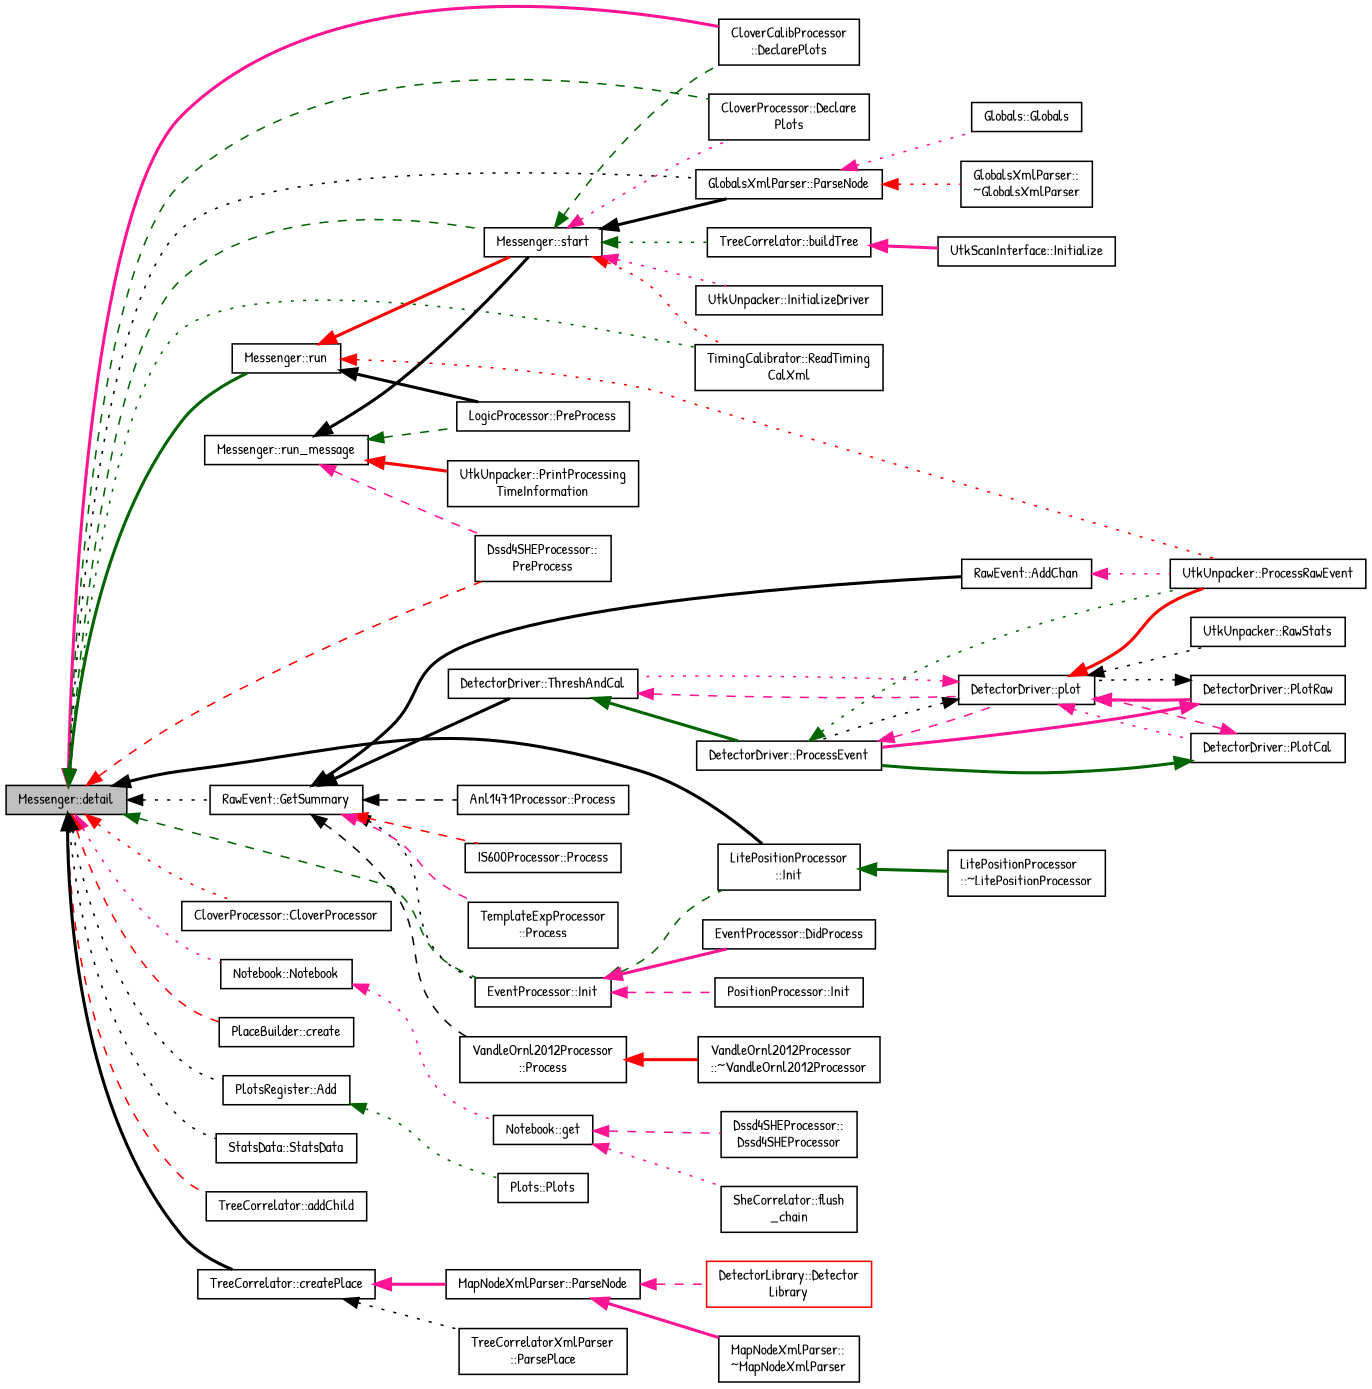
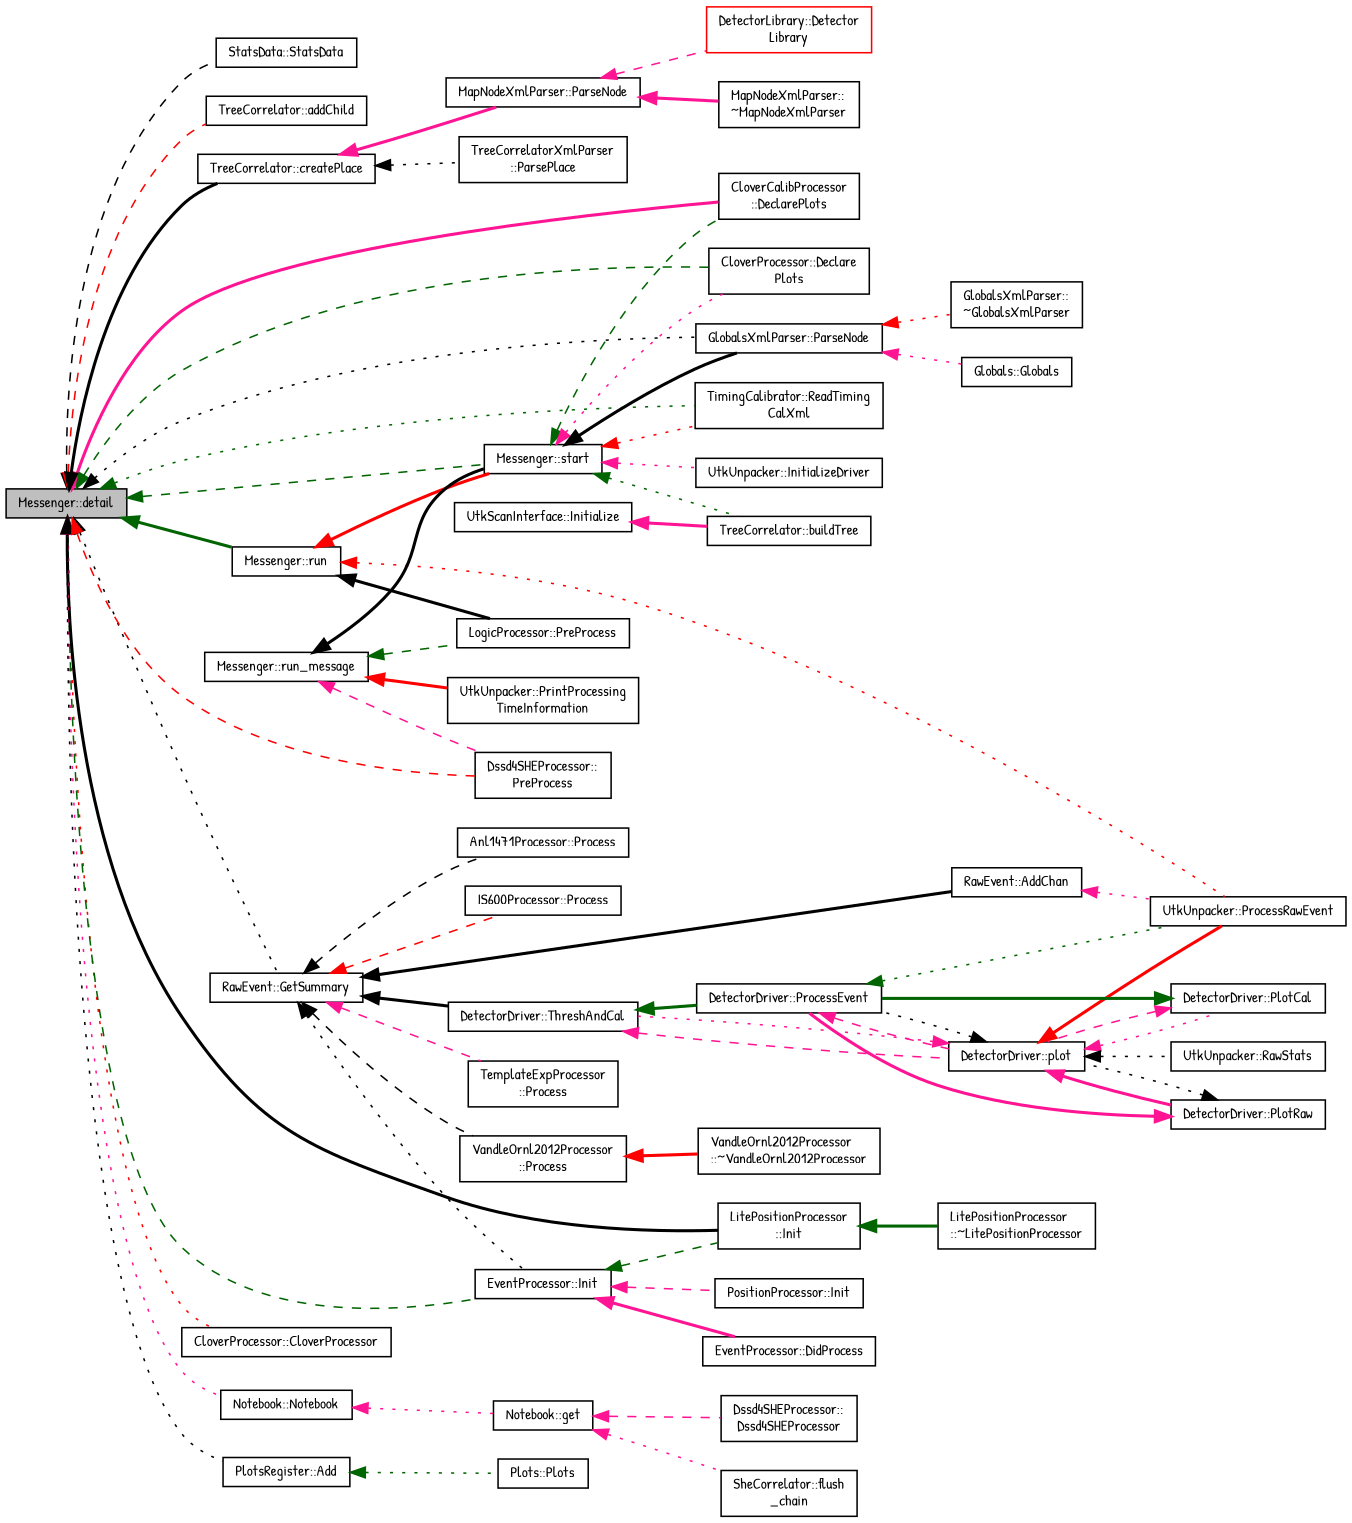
(912, 247) -> (678, 525)
(108, 1003) -> (94, 247)
(286, 1032) -> none
